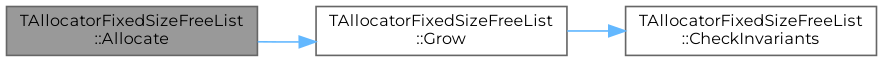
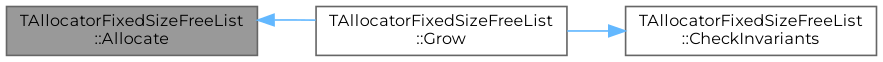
(278, 42) -> (295, 20)
